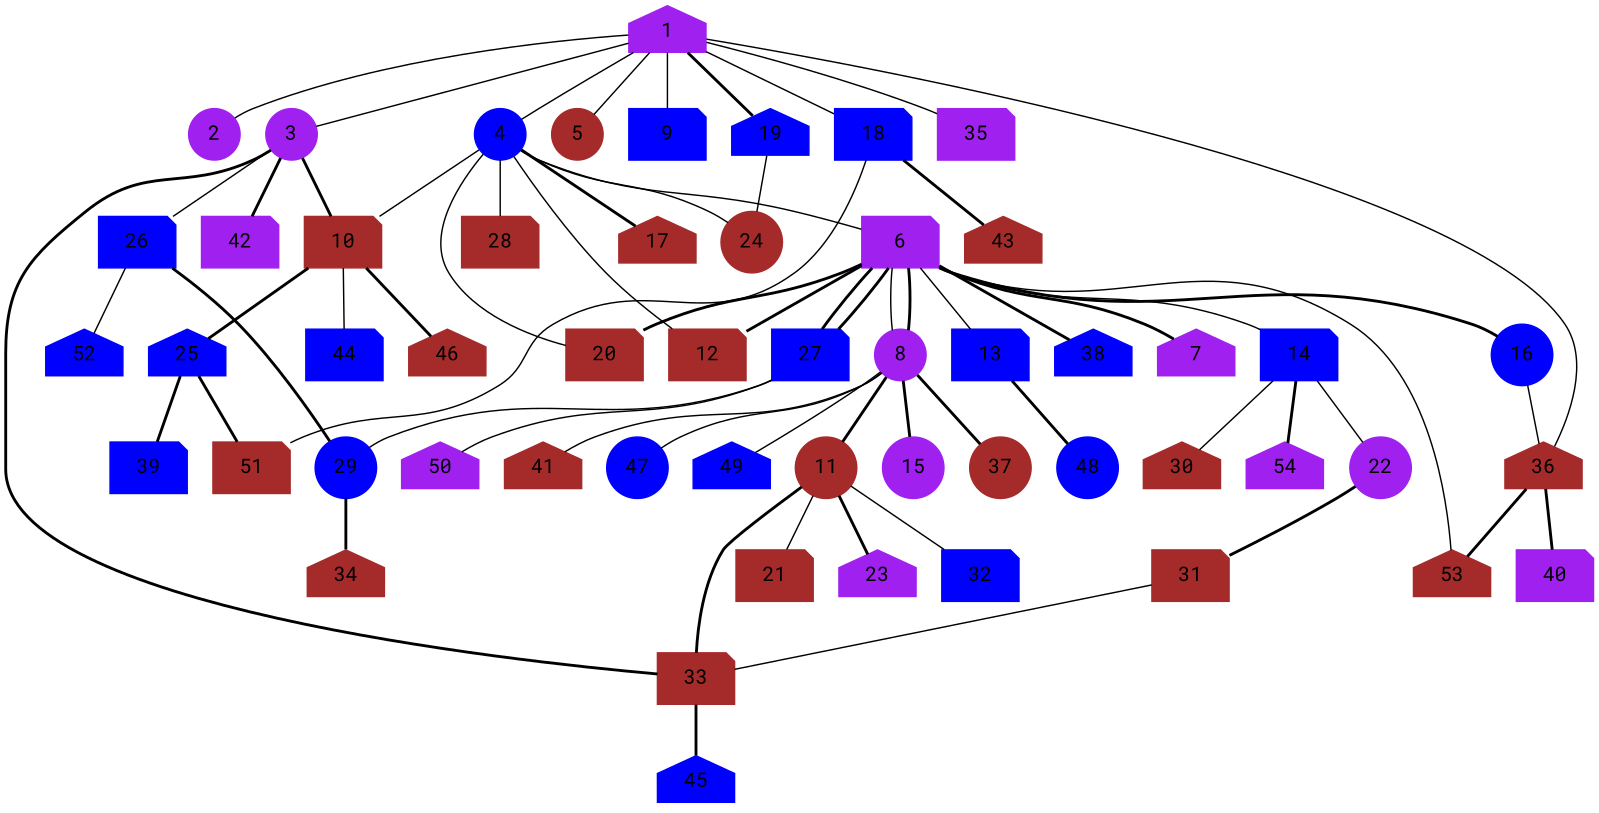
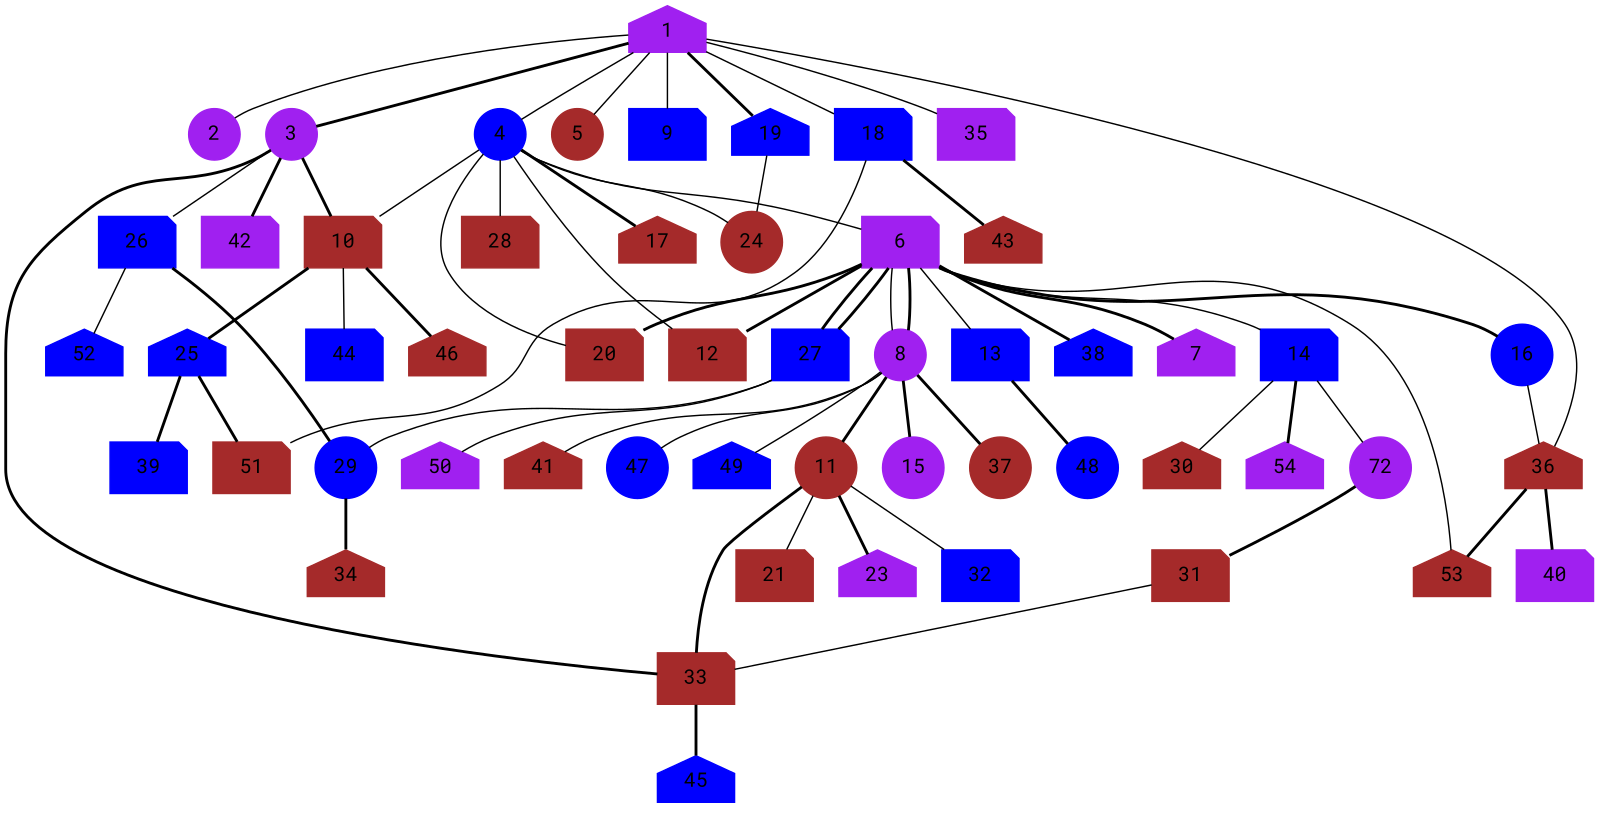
(472, 85) -> (472, 85)
(1381, 468) -> (1381, 468)
